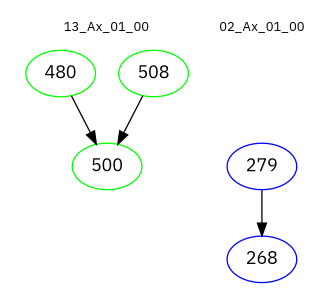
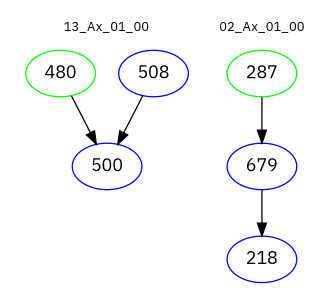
(154, 74) -> (154, 74)
none -> (262, 74)
(107, 166) -> (107, 166)
(262, 166) -> (262, 166)
(262, 259) -> (262, 259)
